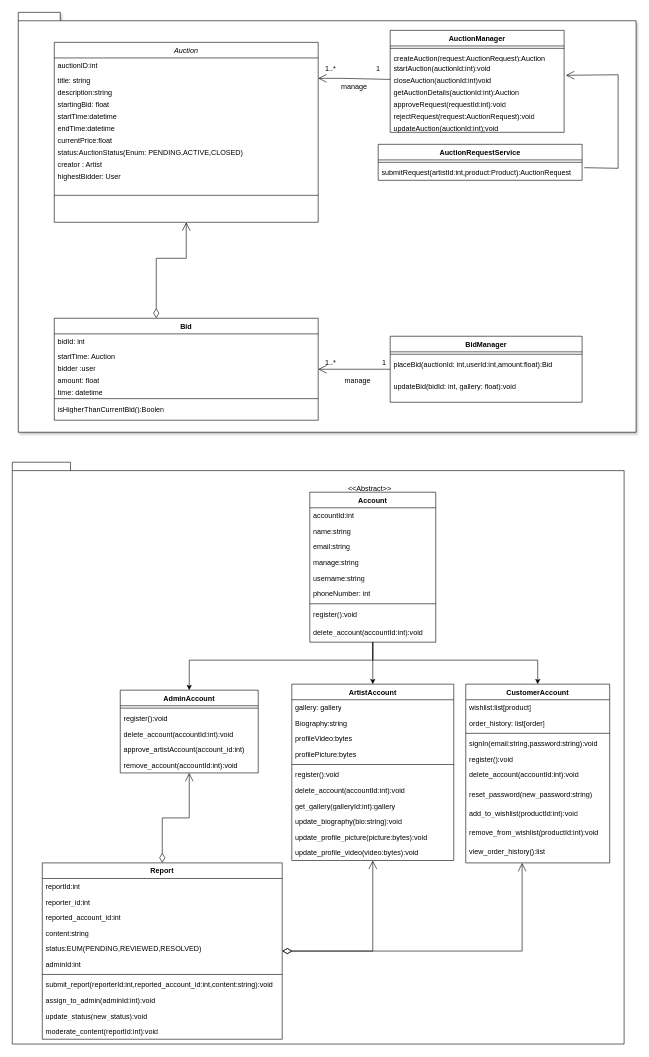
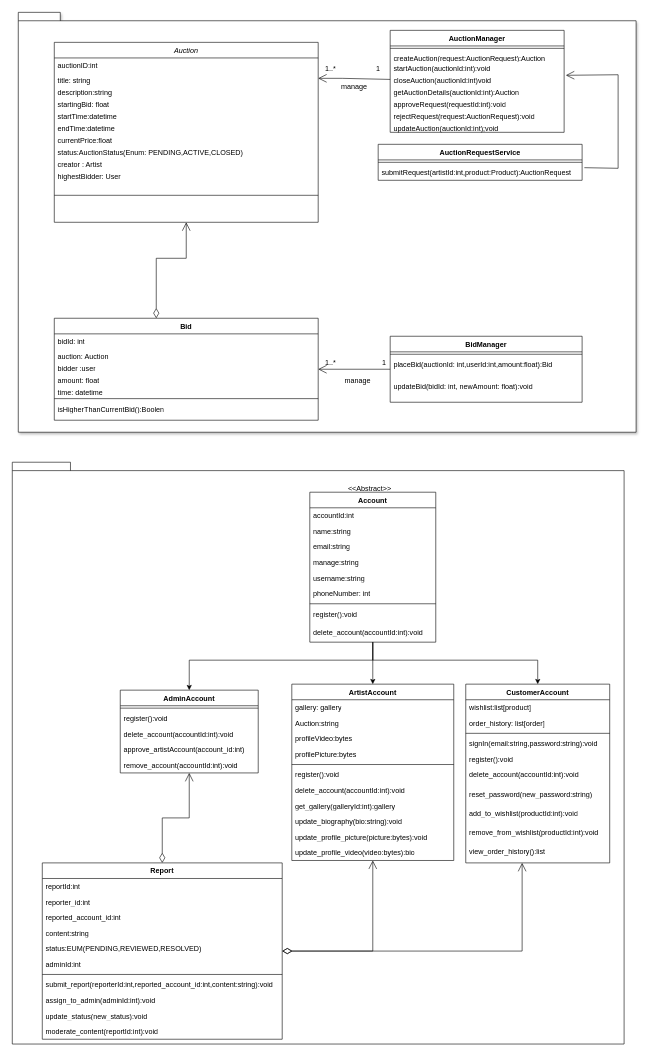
(90, 357) -> (86, 357)
(465, 387) -> (471, 387)
(325, 724) -> (321, 724)
(366, 854) -> (364, 854)
